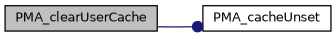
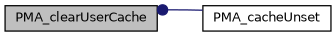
(175, 27) -> (185, 10)
